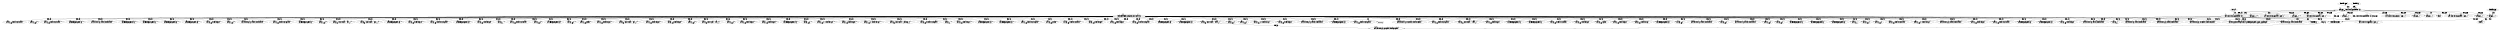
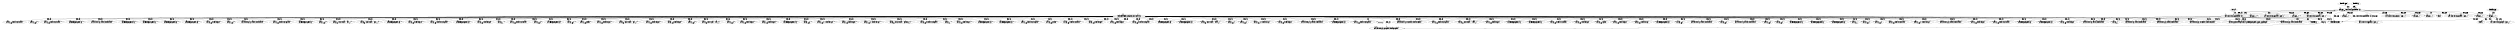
(2322, 18) -> (2287, 17)
(900, 22) -> (900, 22)
none -> (2500, 22)
(1294, 27) -> (1268, 17)
